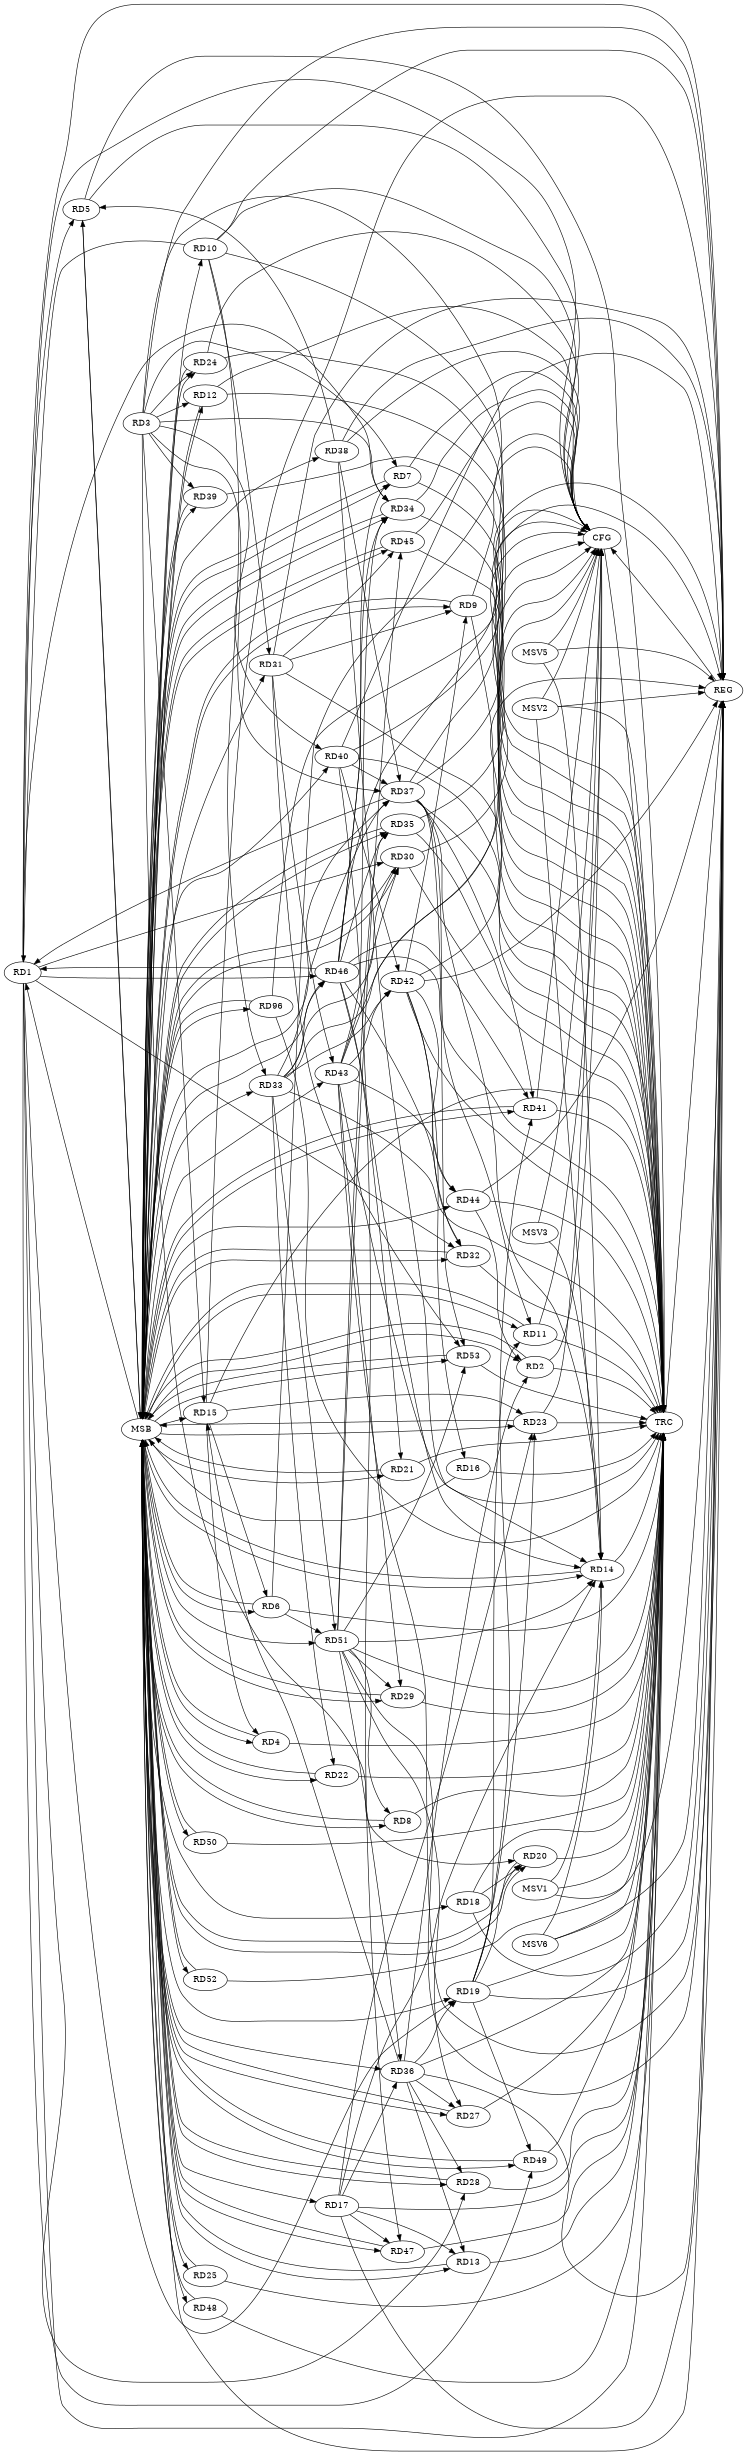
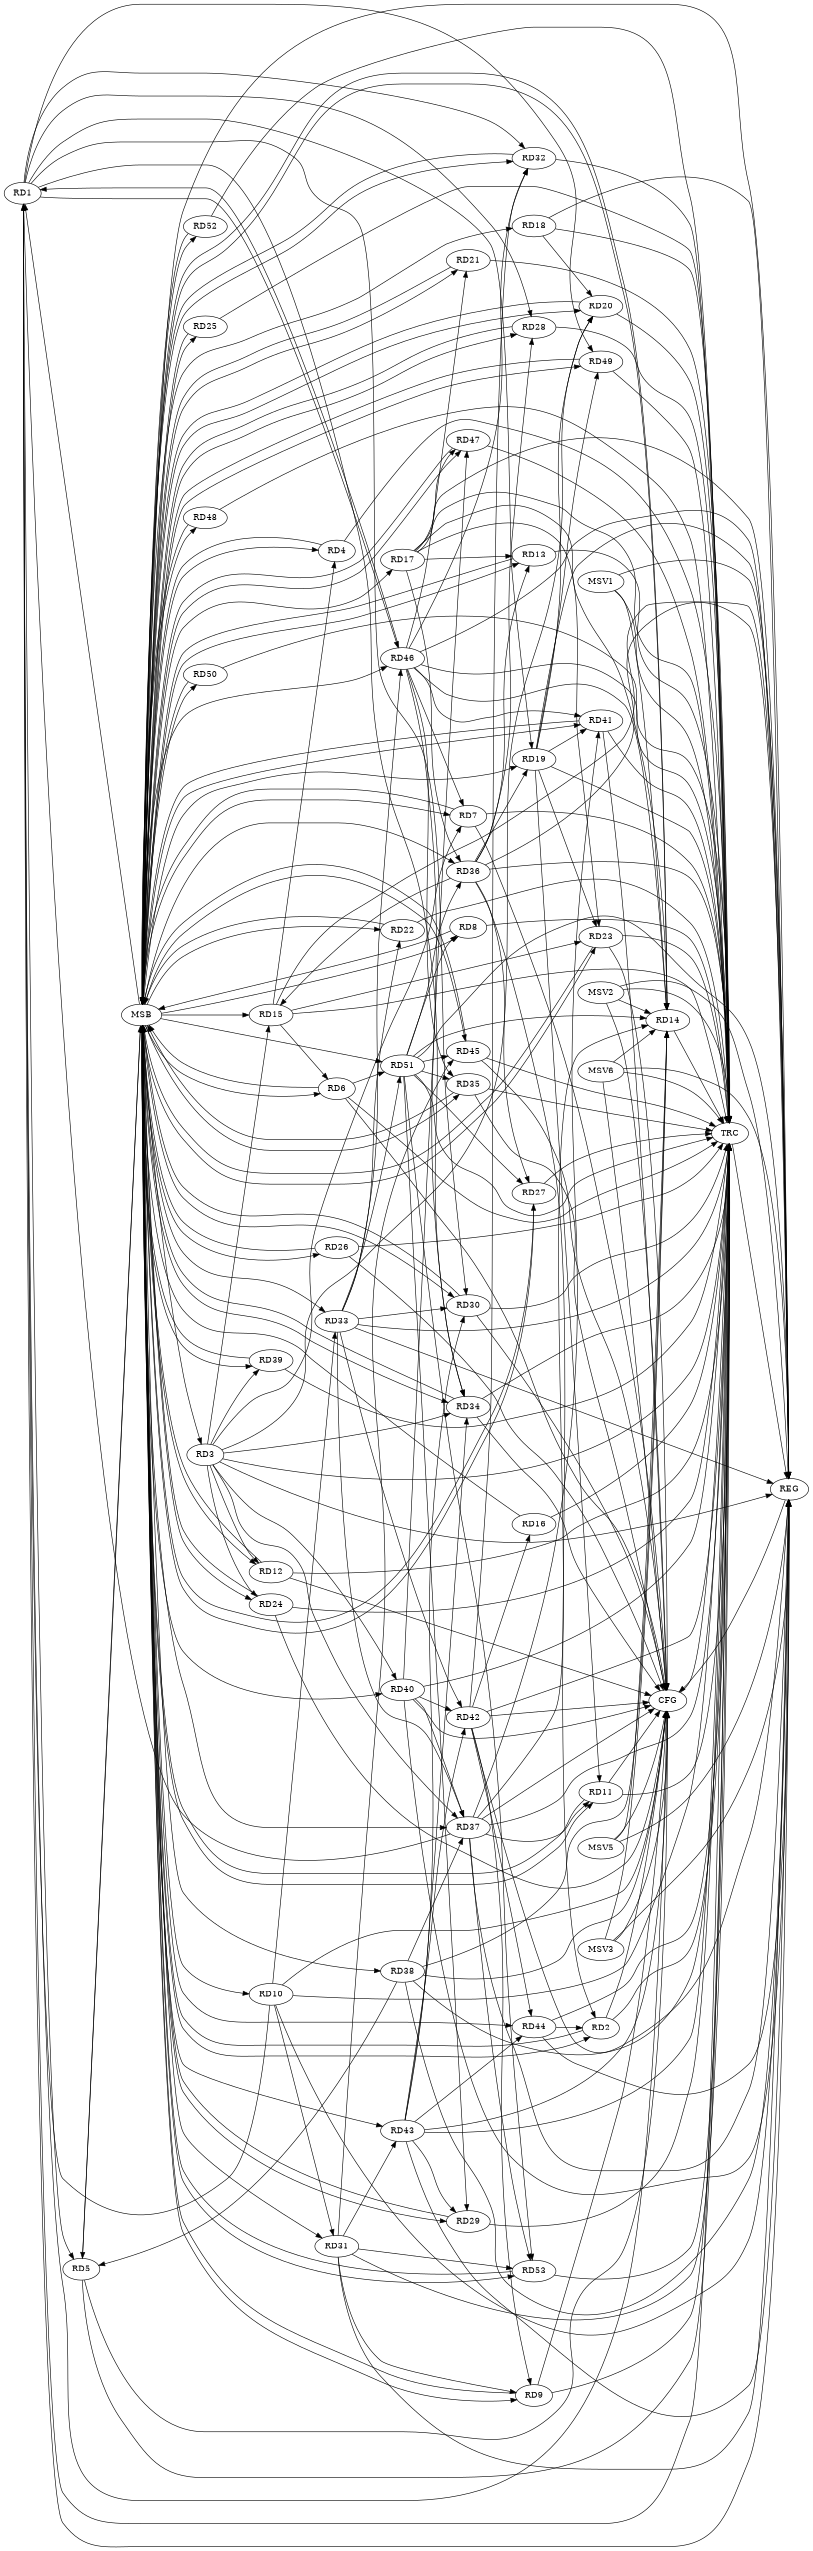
(271, 1007) -> (337, 1248)
none -> (170, 1295)
none -> (636, 1367)
none -> (757, 1747)
none -> (694, 1960)
